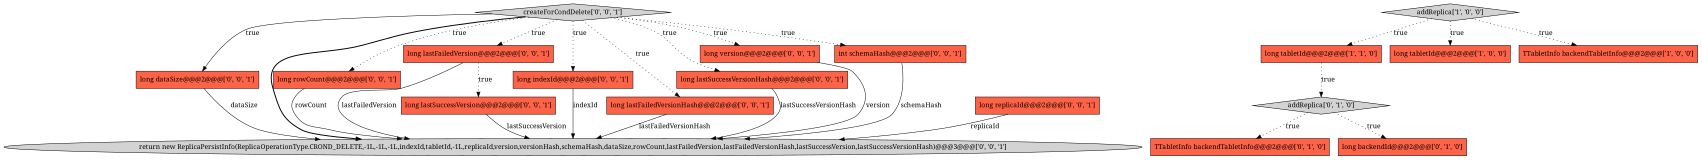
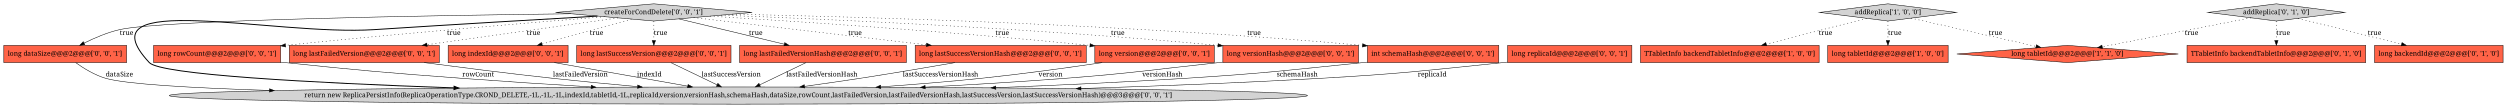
none -> (1291, 54)
(1321, 54) -> (2068, 54)
(629, 57) -> (732, 32)
(478, 77) -> (654, 31)
(1321, 77) -> (2177, 32)
